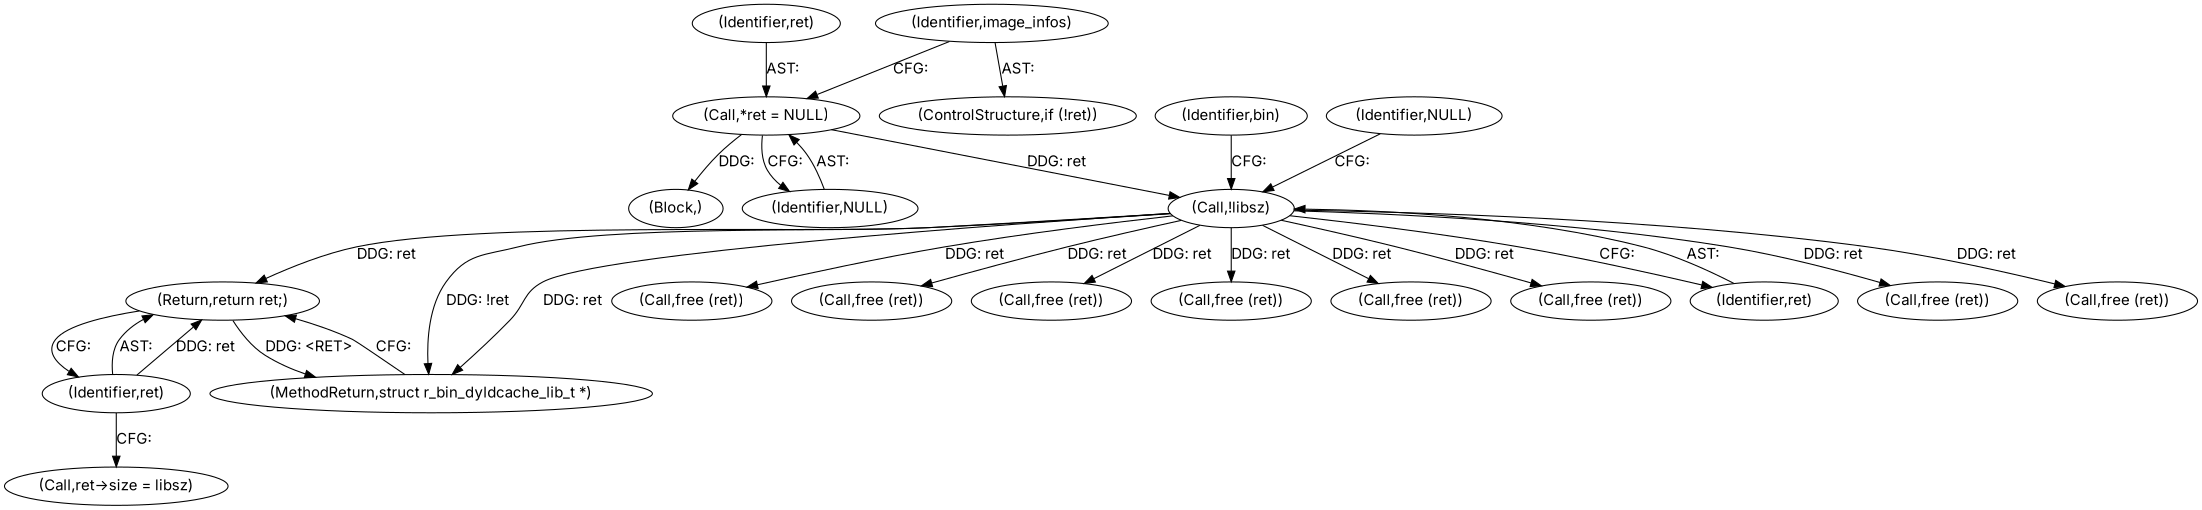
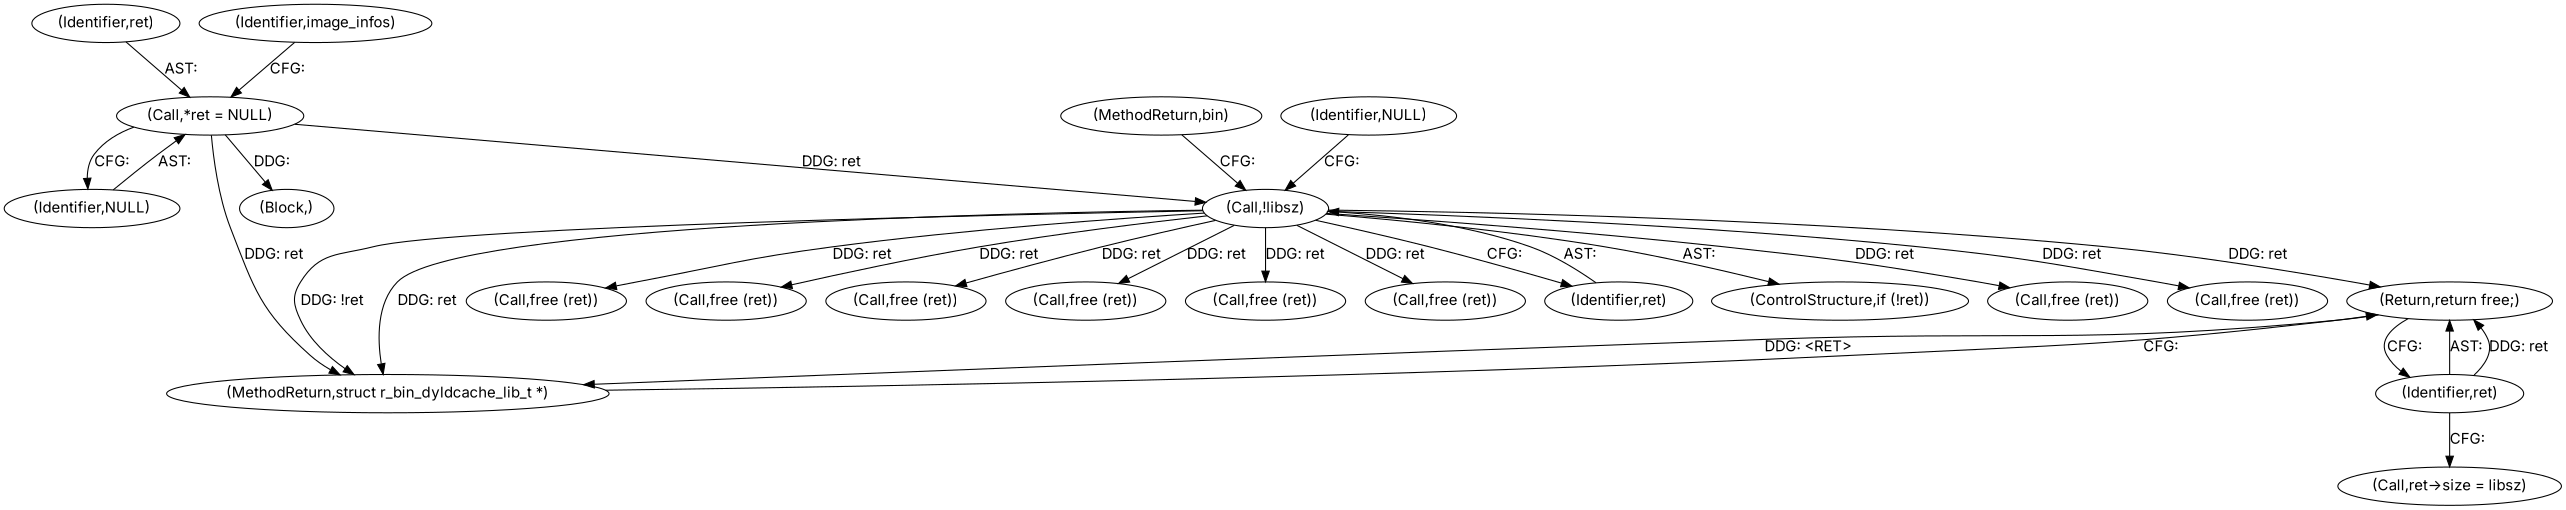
(999, 64) -> (1549, 238)
(1231, 116) -> (1161, 116)
none -> (245, 266)
(223, 301) -> (2450, 301)
